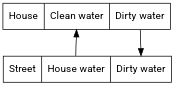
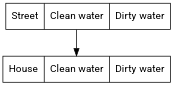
(140, 39) -> none
(76, 69) -> (77, 16)
